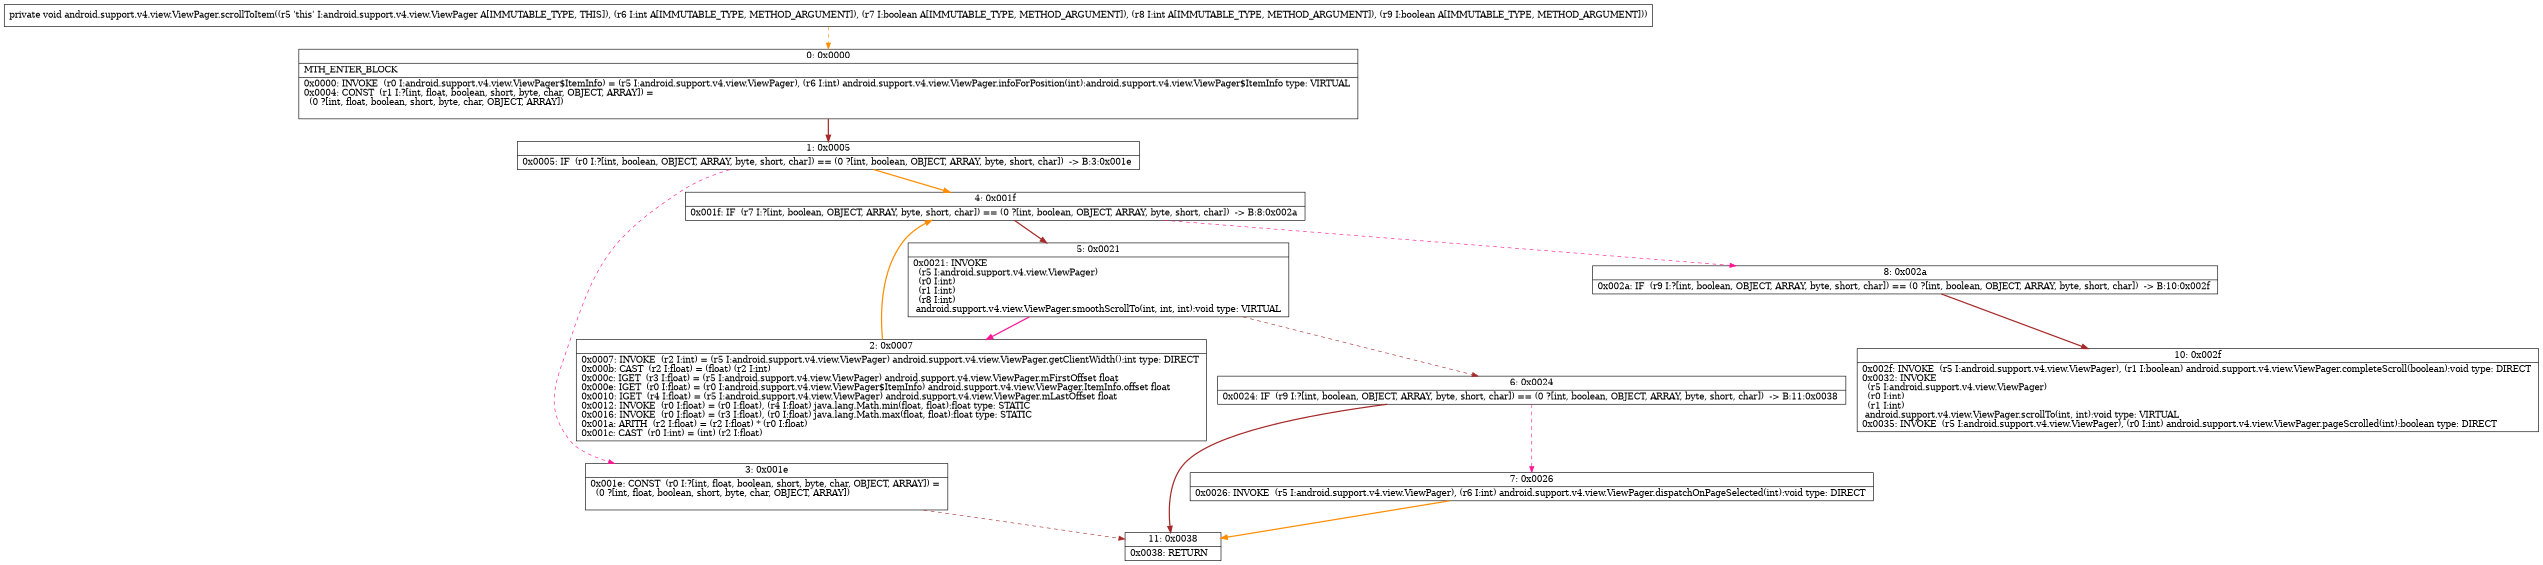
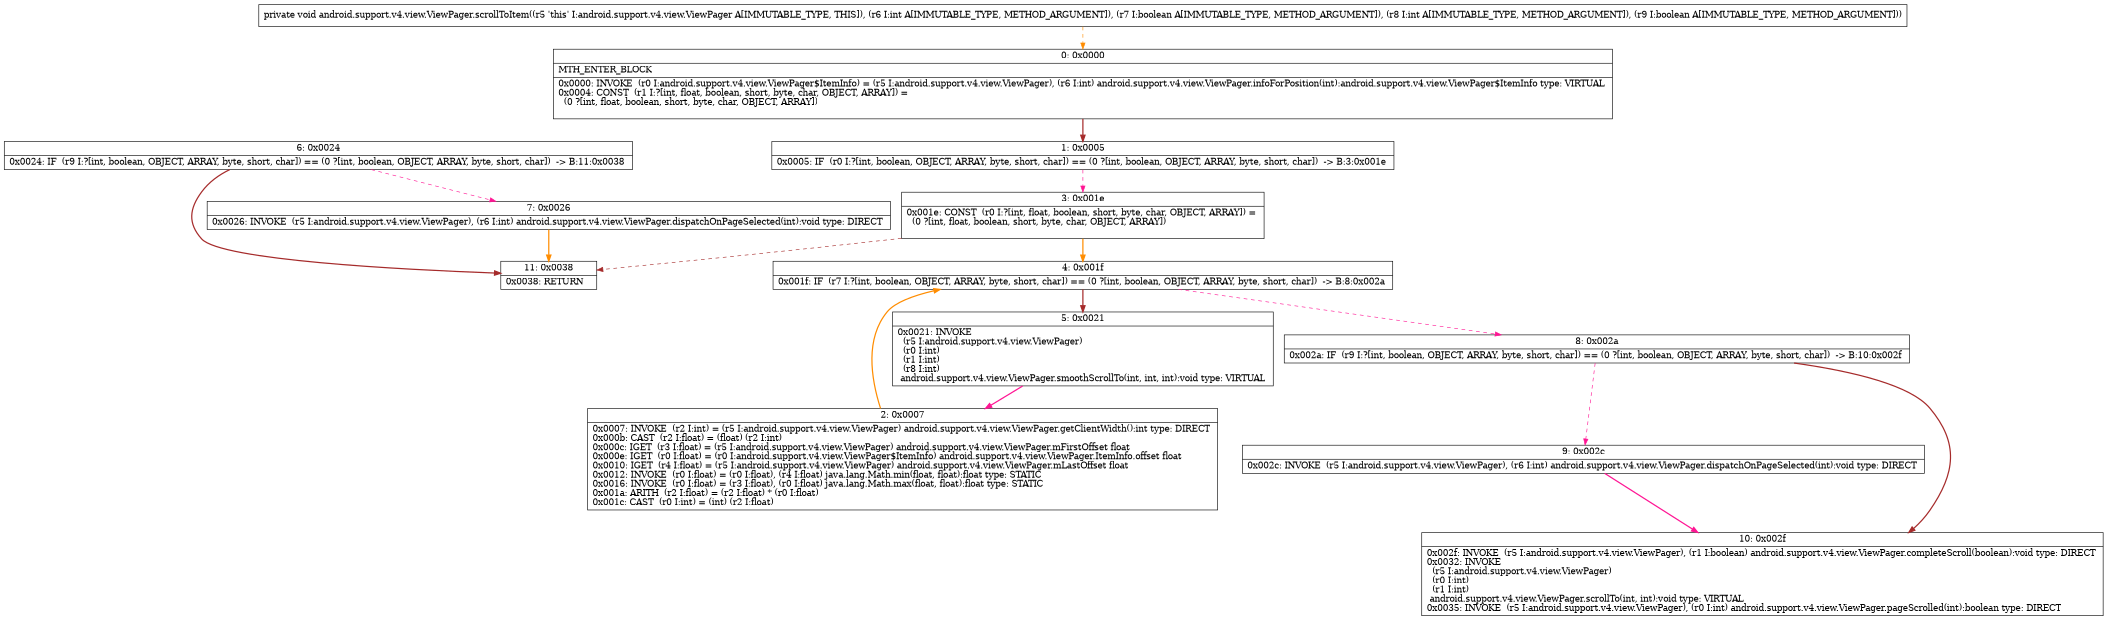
(909, 180) -> (1083, 247)
(1358, 346) -> none
none -> (1583, 459)
